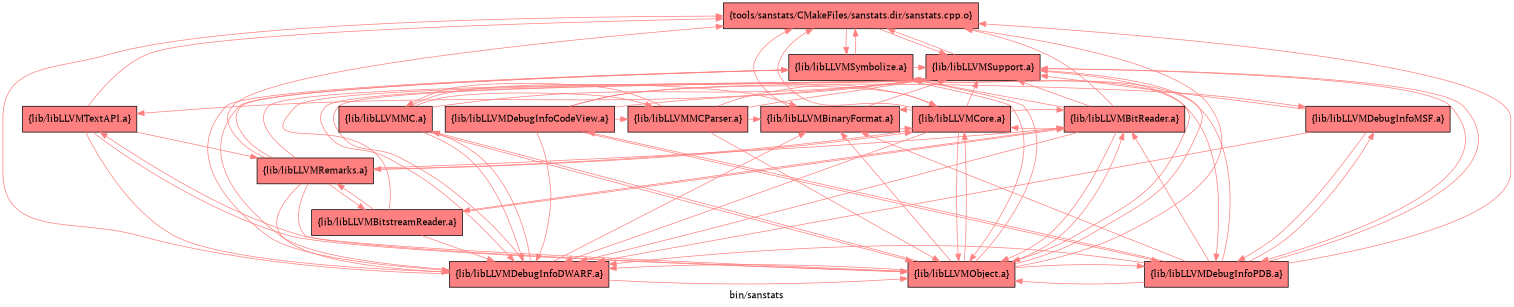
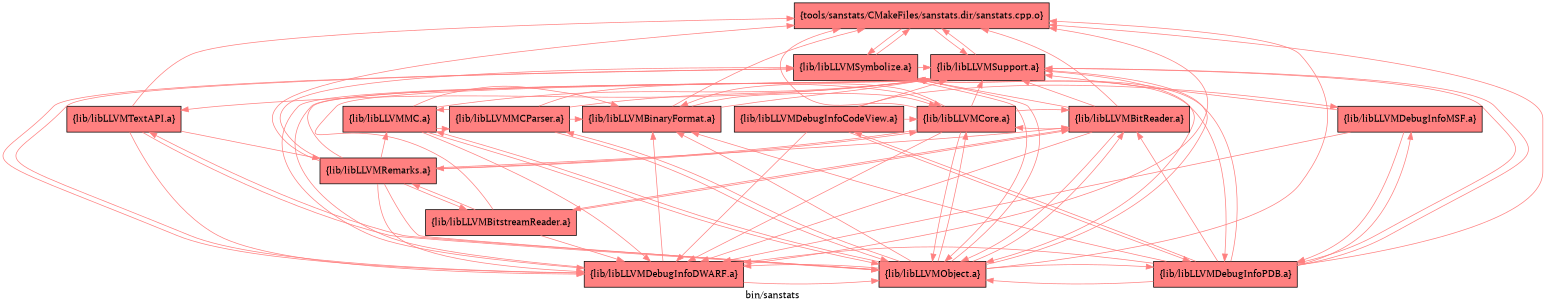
(618, 119) -> (738, 194)
(503, 184) -> (383, 149)
